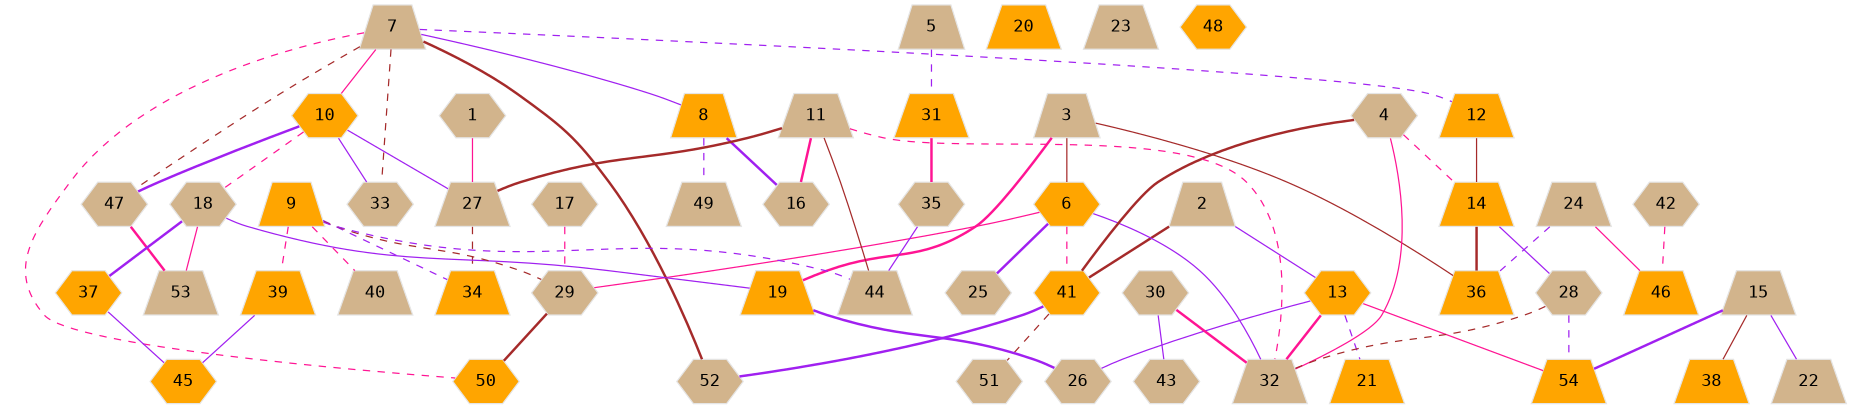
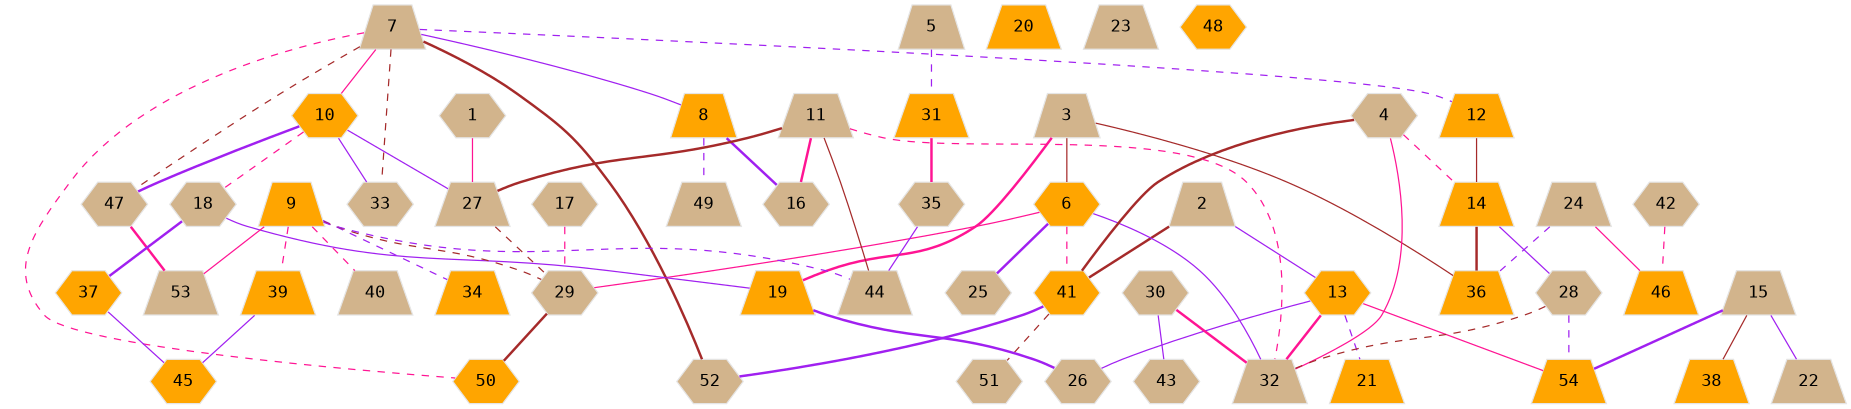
(472, 242) -> (513, 243)
(192, 249) -> (234, 250)
